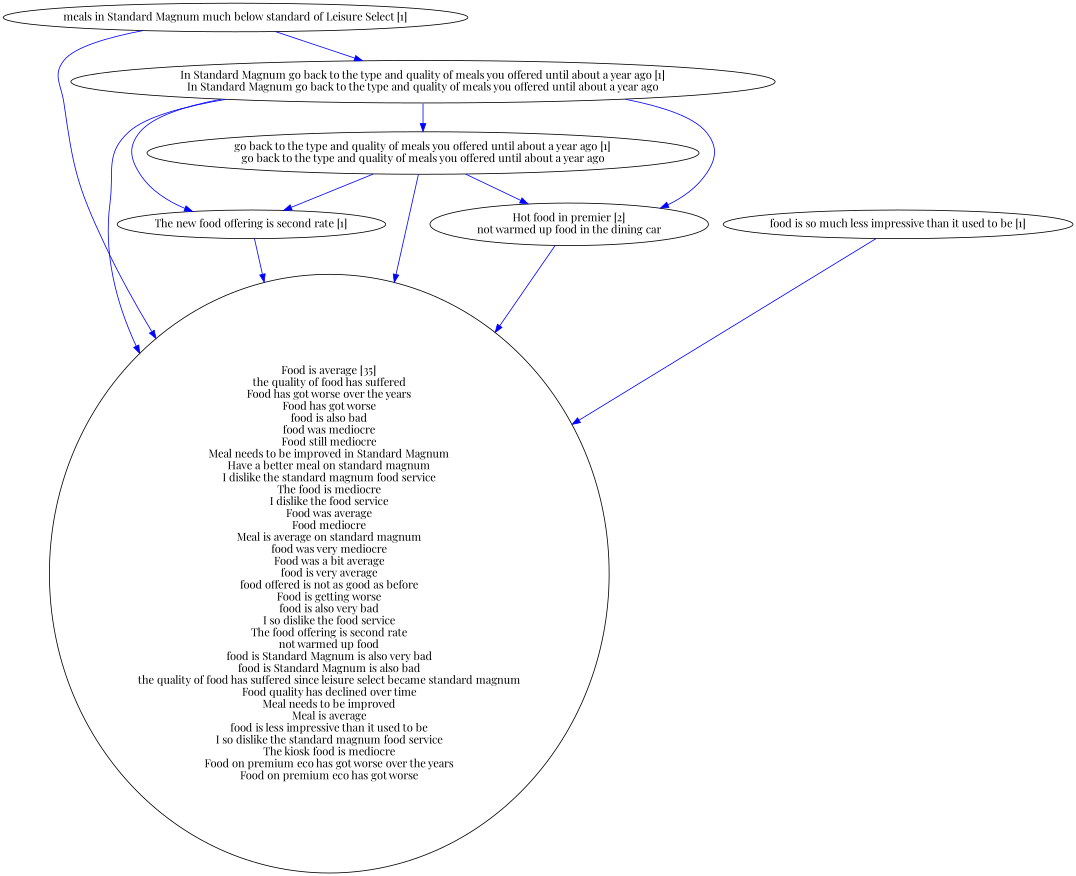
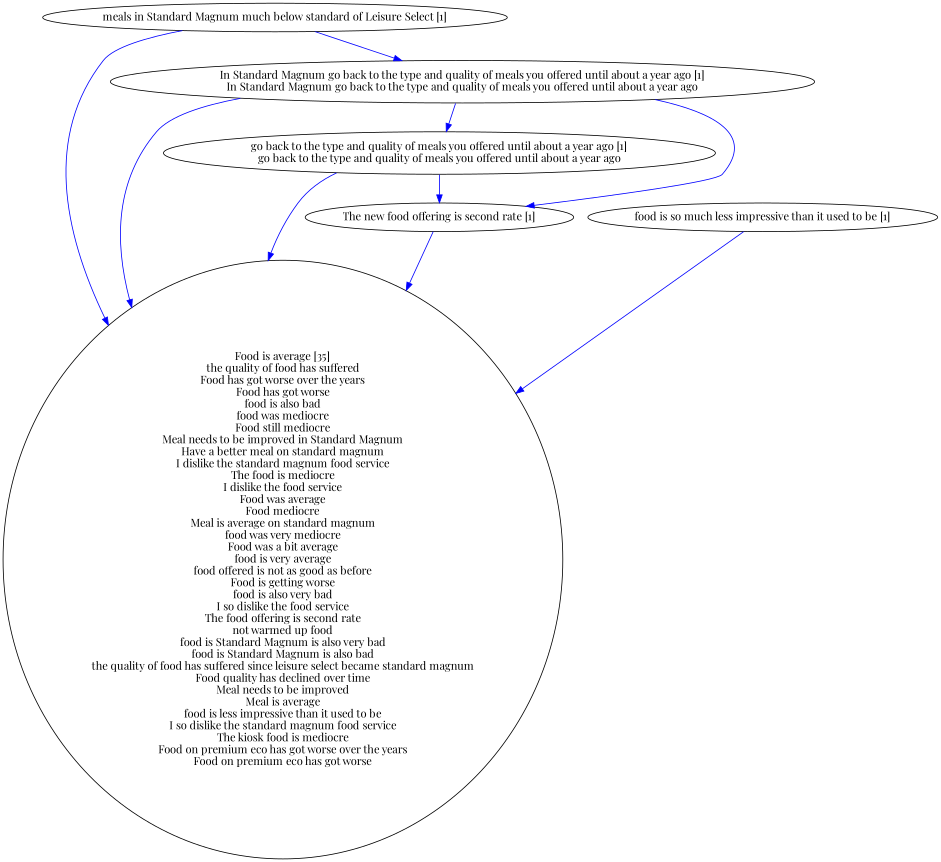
(569, 224) -> none
